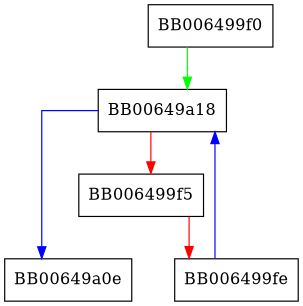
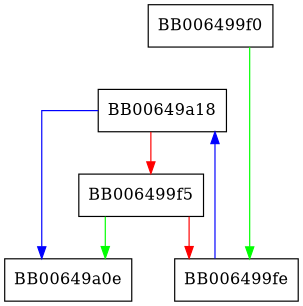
(187, 62) -> (250, 147)
none -> (105, 232)
